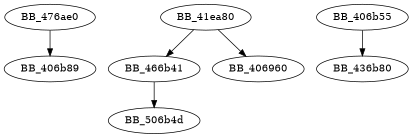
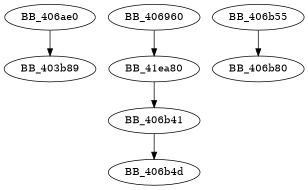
(50, 17) -> (50, 17)
(229, 41) -> (154, 40)
(50, 69) -> (50, 69)
(154, 69) -> (154, 121)
(362, 69) -> (258, 69)
(154, 121) -> (154, 172)
